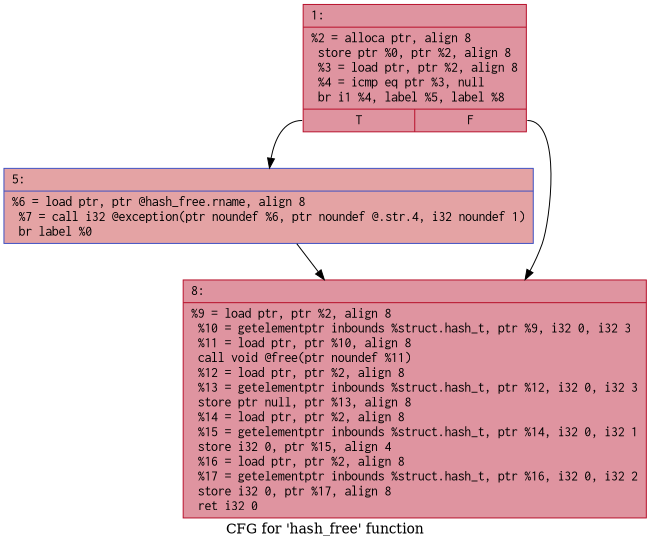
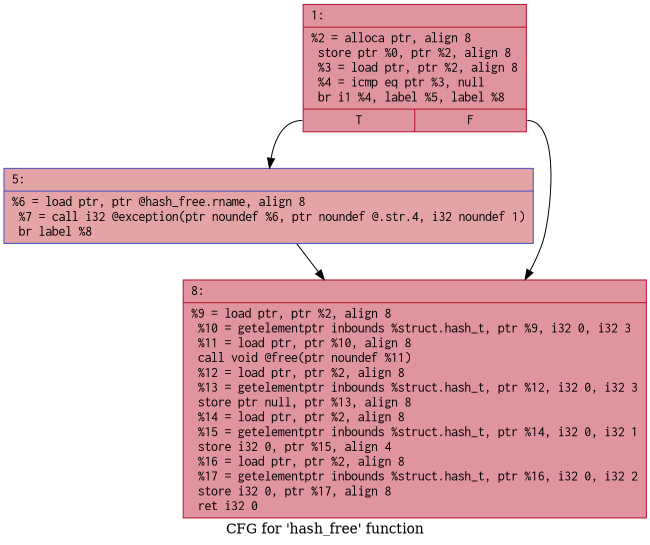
(52, 232) -> (52, 232)
